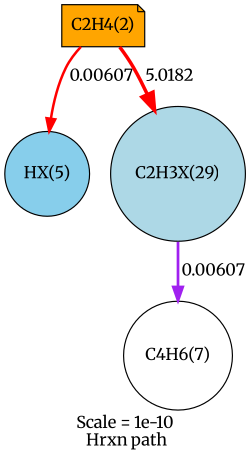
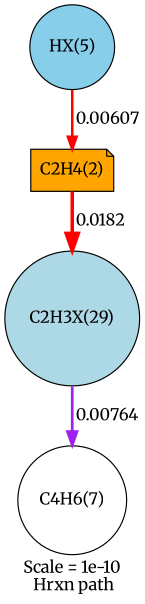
(168, 77) -> (99, 221)
(61, 80) -> (72, 113)
(212, 271) -> (106, 416)
